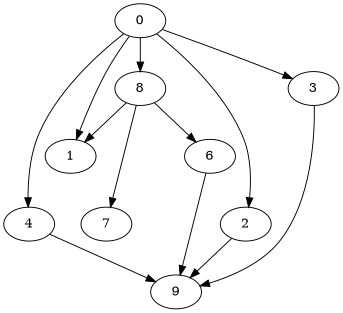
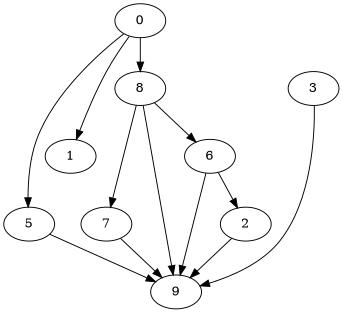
(223, 52) -> none
(225, 105) -> (226, 186)
(109, 119) -> (157, 186)
(29, 224) -> (29, 224)
none -> (138, 255)
